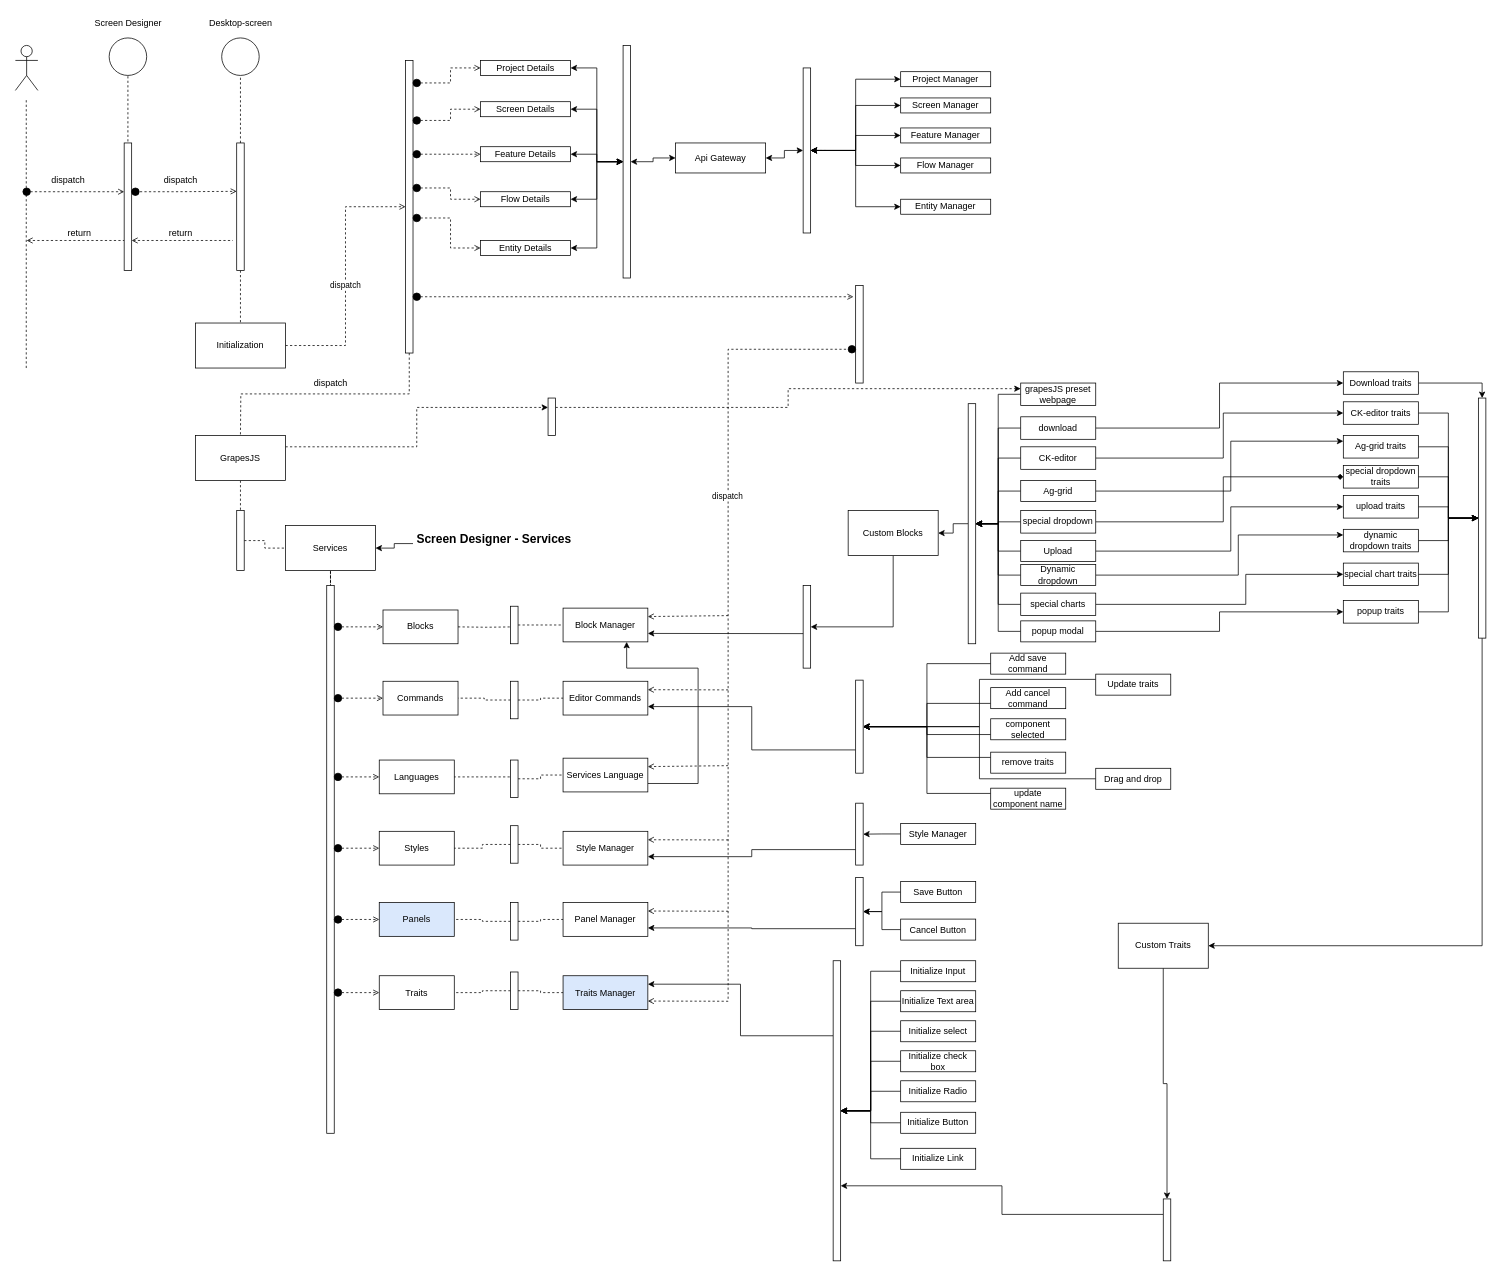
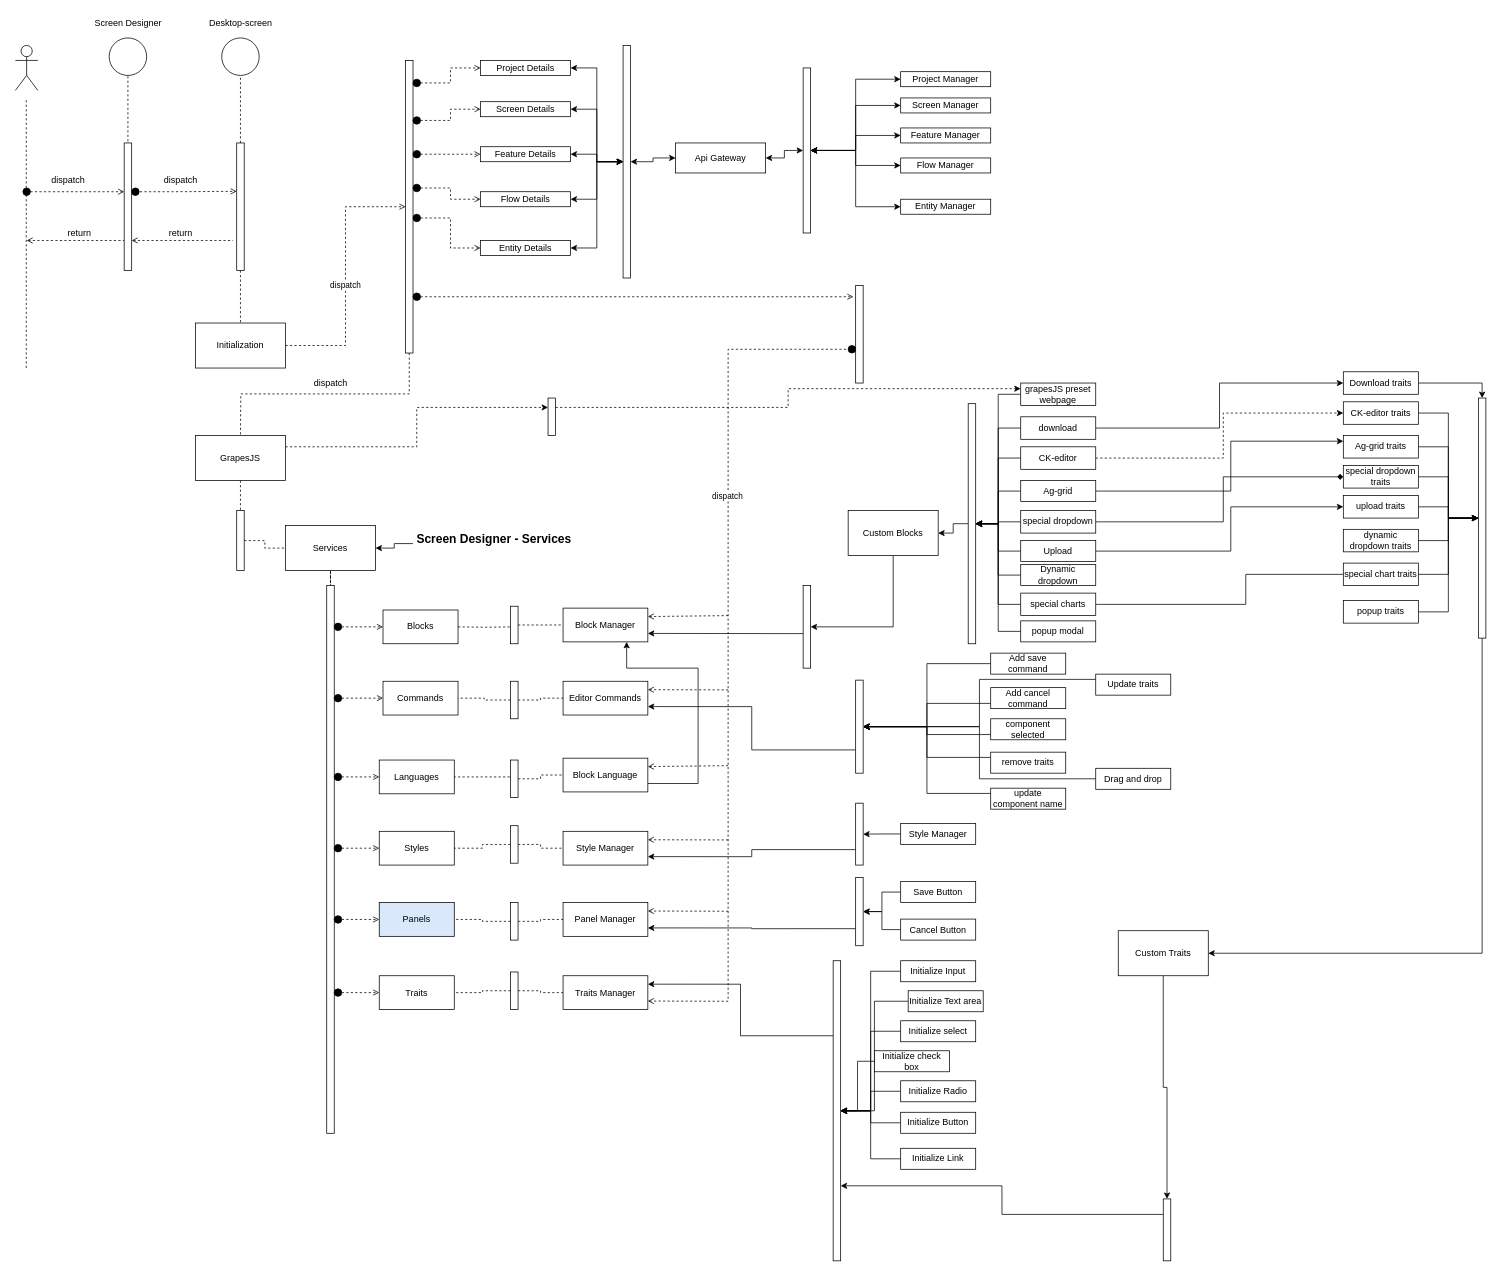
(1223, 441) -> (1223, 441)
(1238, 555) -> none
(1336, 574) -> (1338, 574)
(1168, 631) -> none
(605, 775) -> (605, 775)
(1163, 945) -> (1163, 953)
(605, 992) -> (605, 992)
(938, 1001) -> (945, 1001)
(938, 1061) -> (912, 1061)
